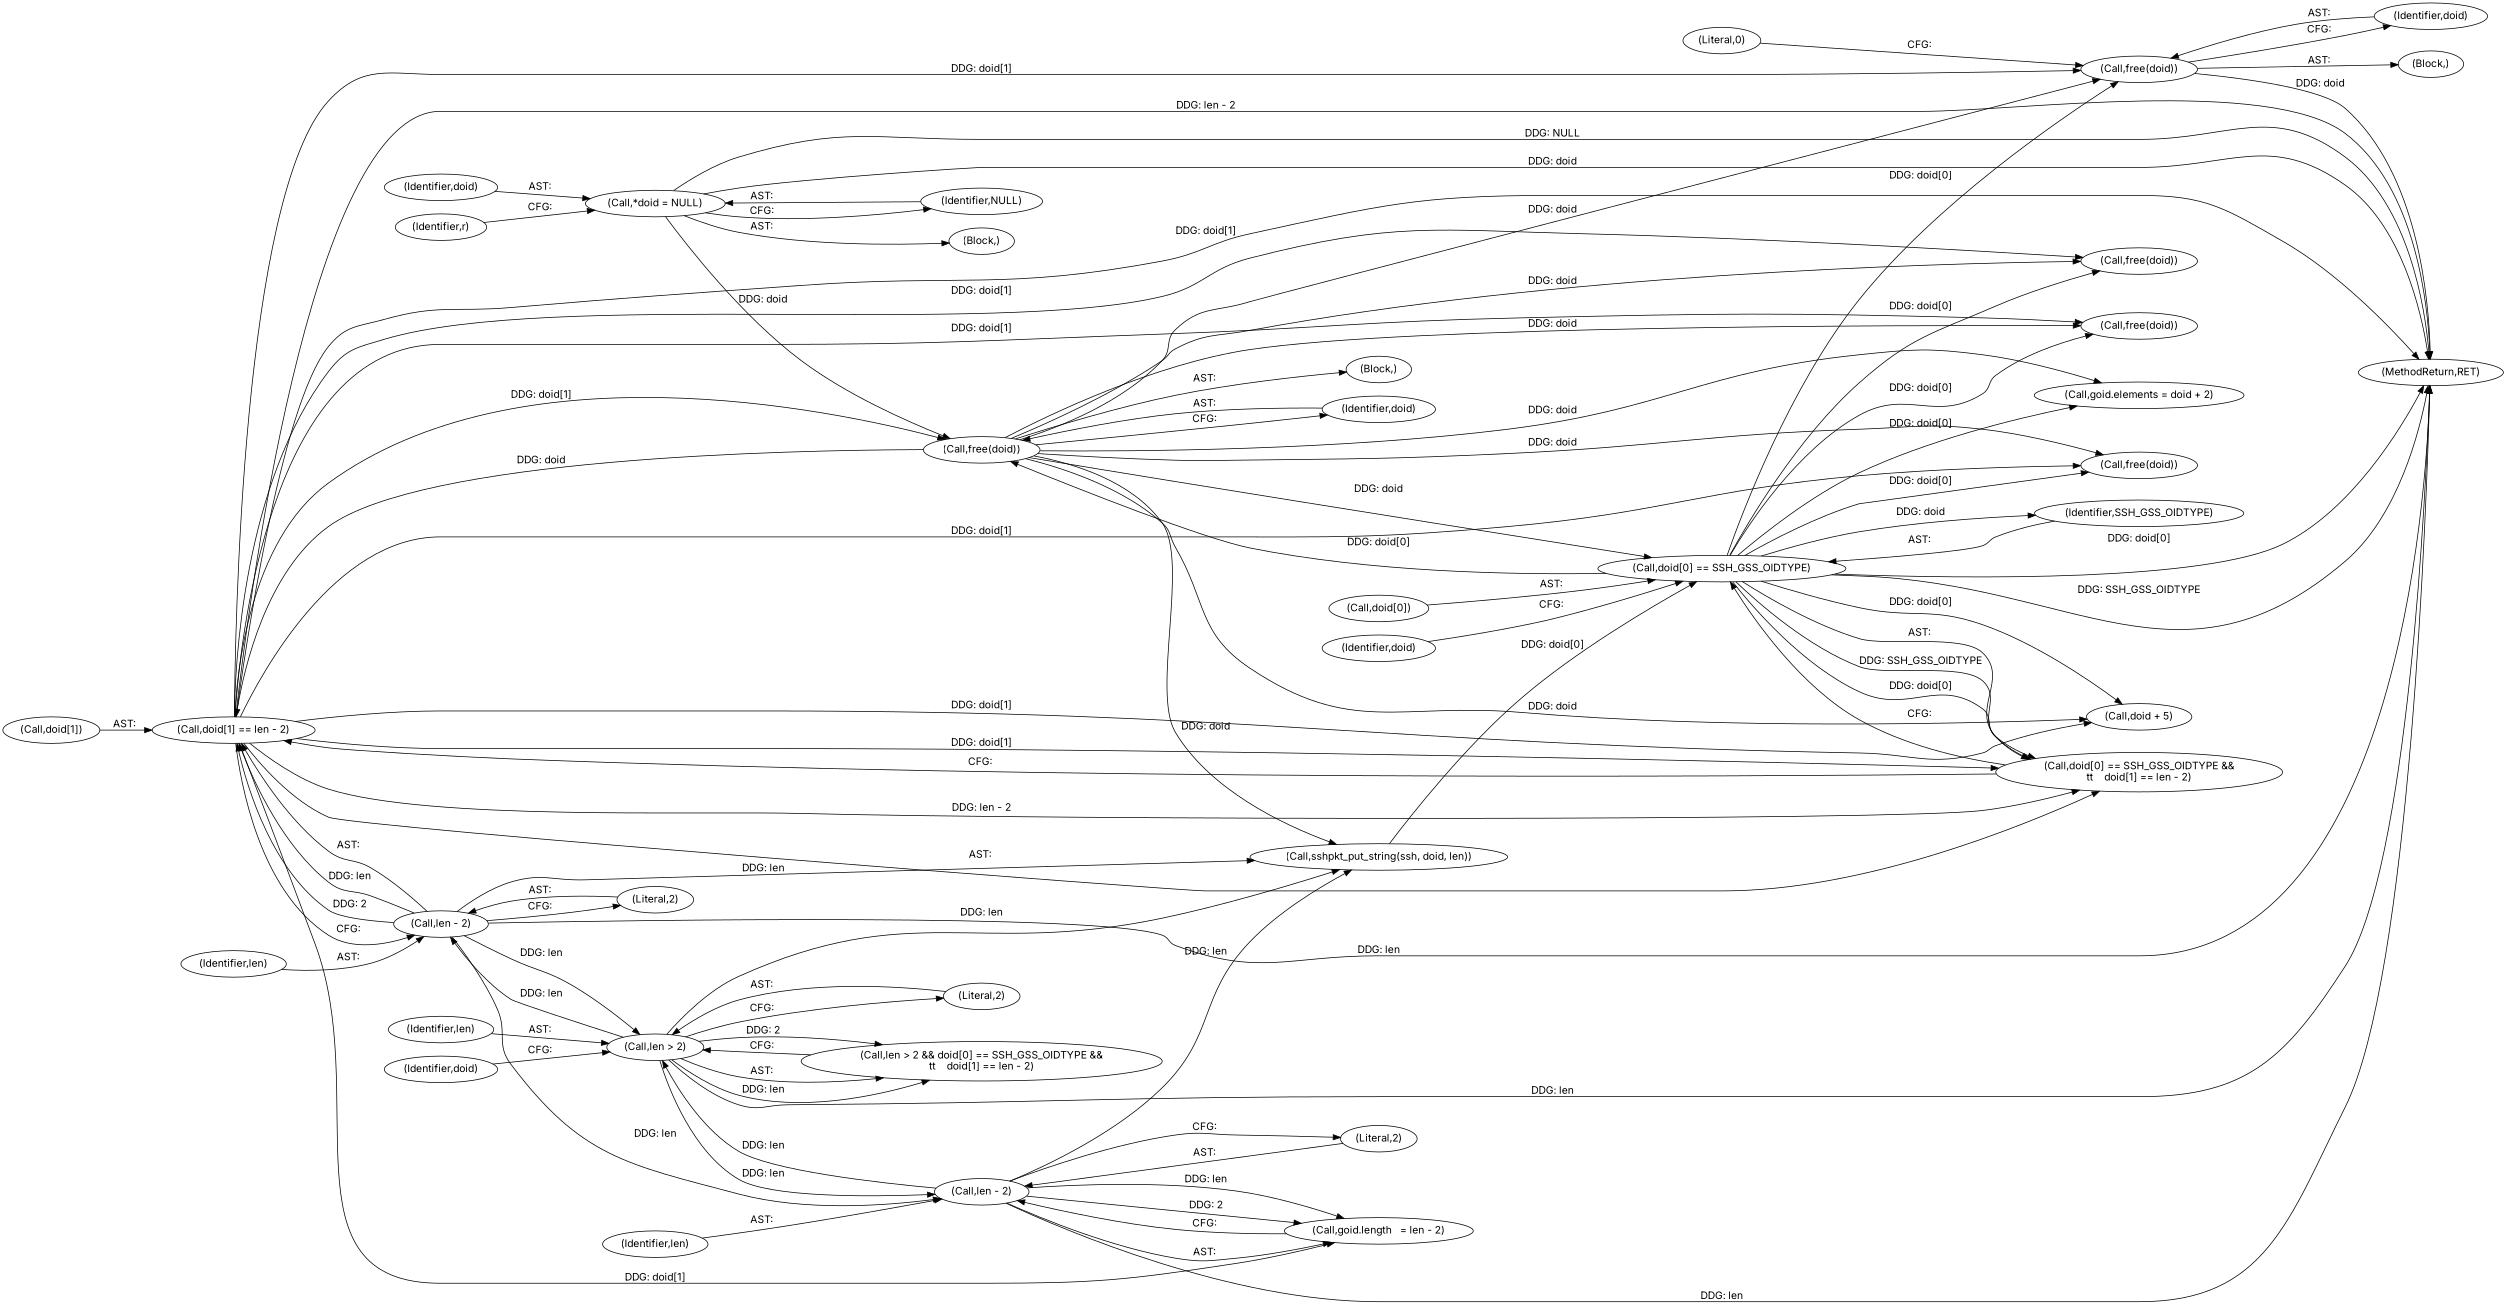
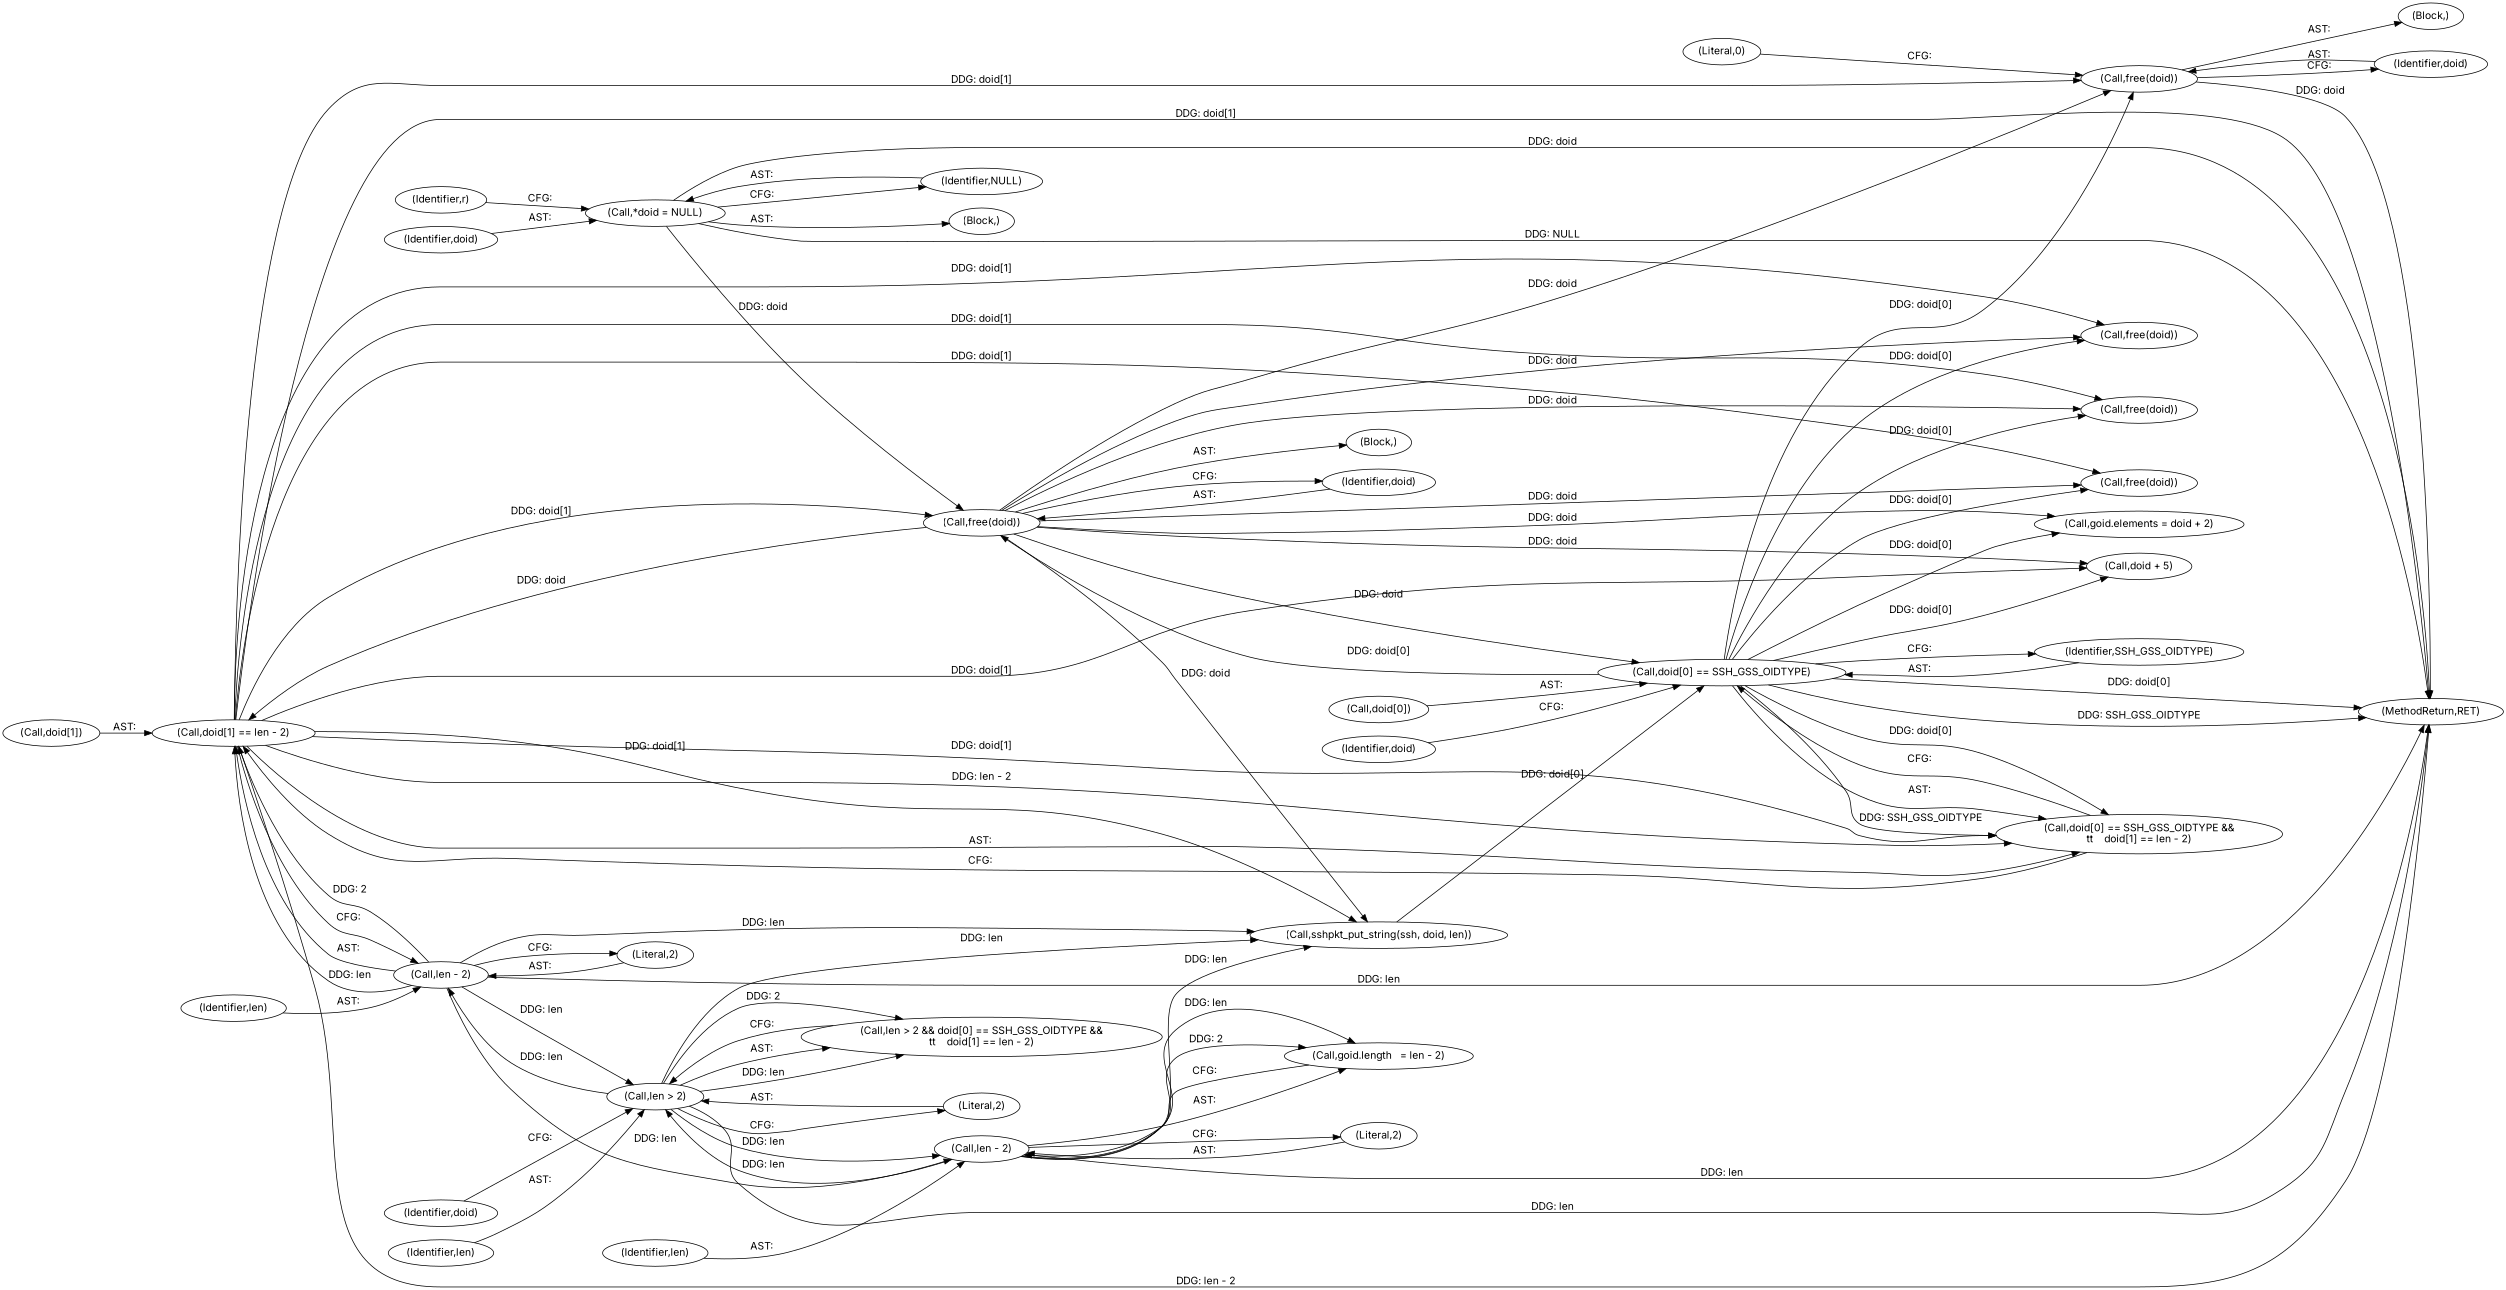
(1921, 512) -> (1921, 649)
(577, 1283) -> (839, 803)
